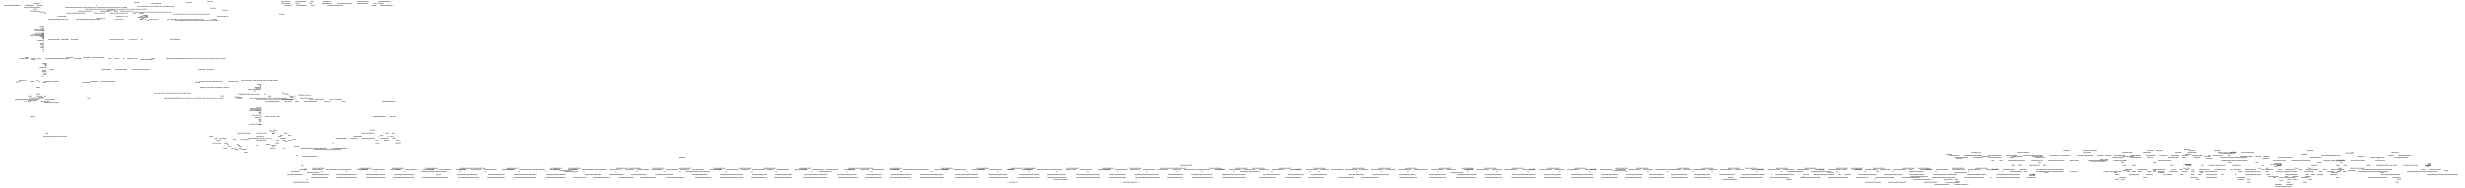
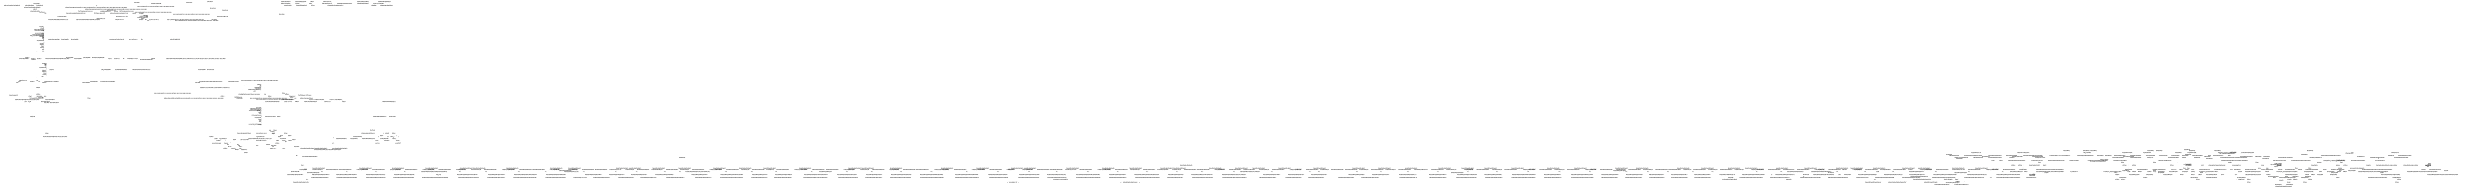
(35, 101) -> (9, 97)
